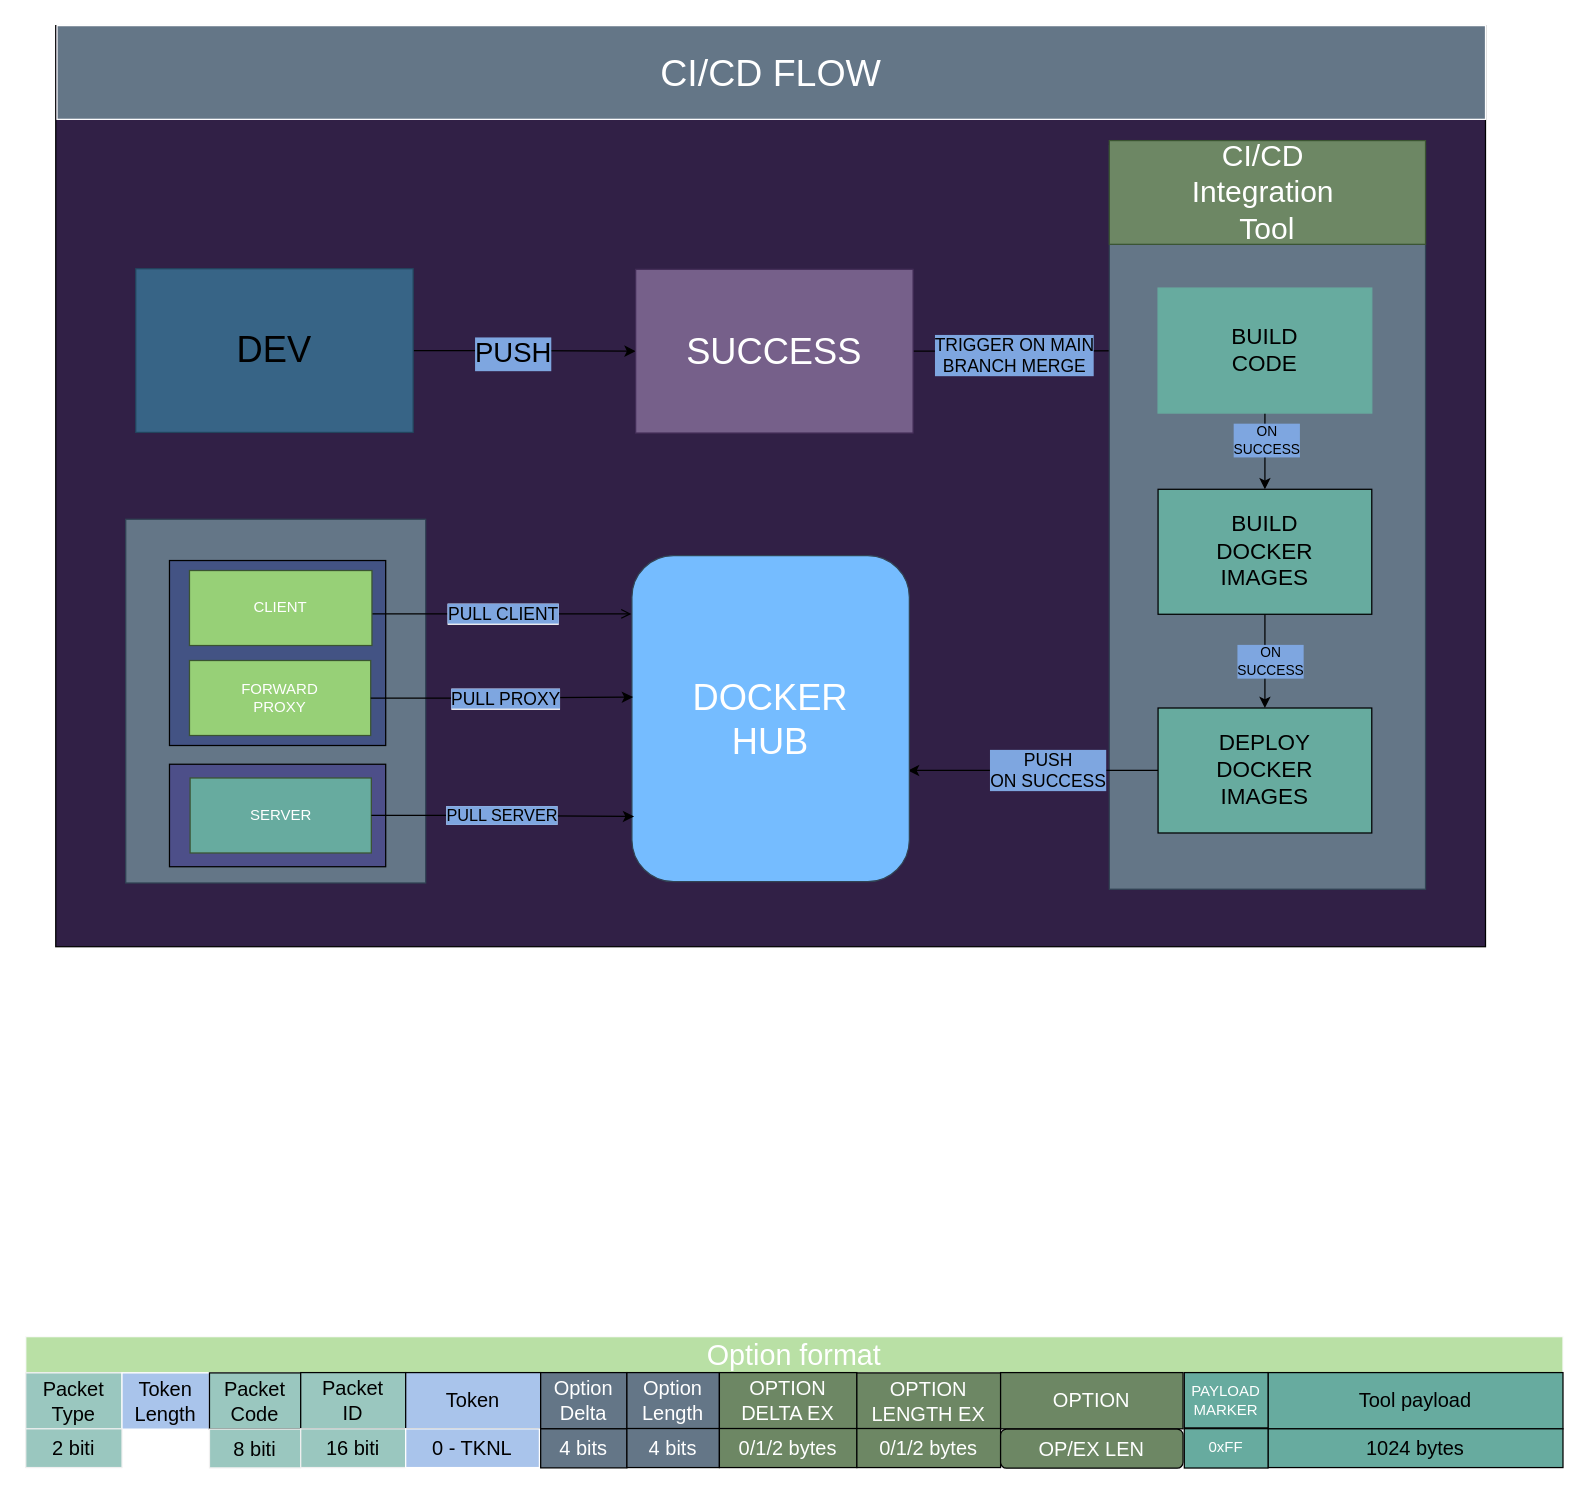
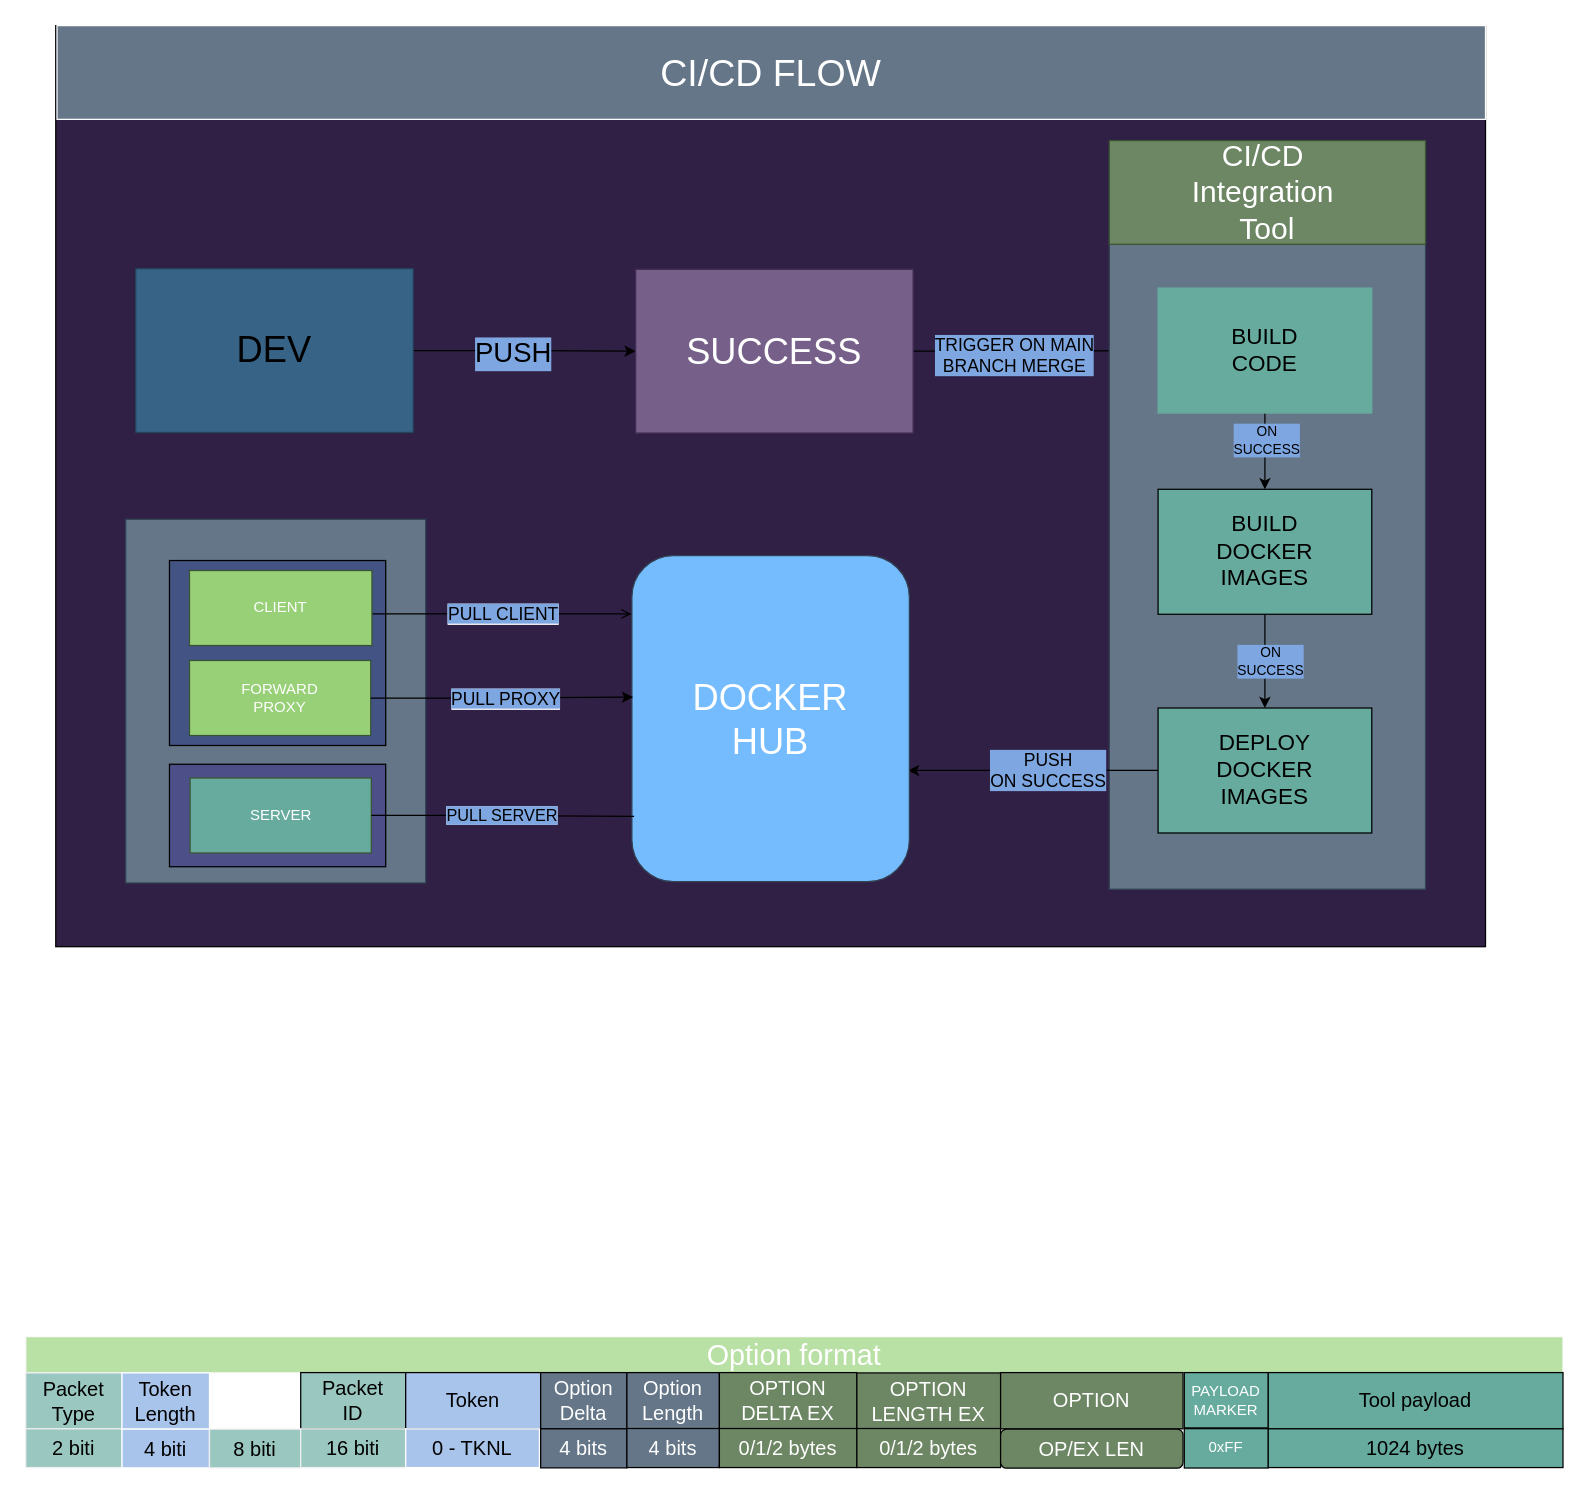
(624, 817) -> (628, 817)
(255, 1401) -> none
none -> (166, 1449)
